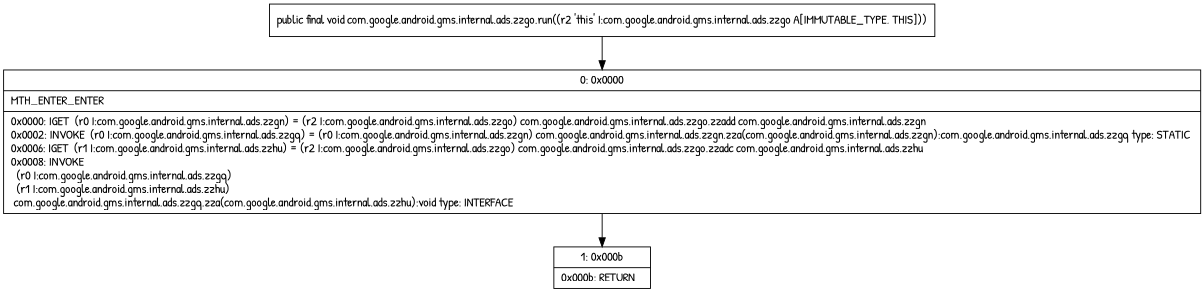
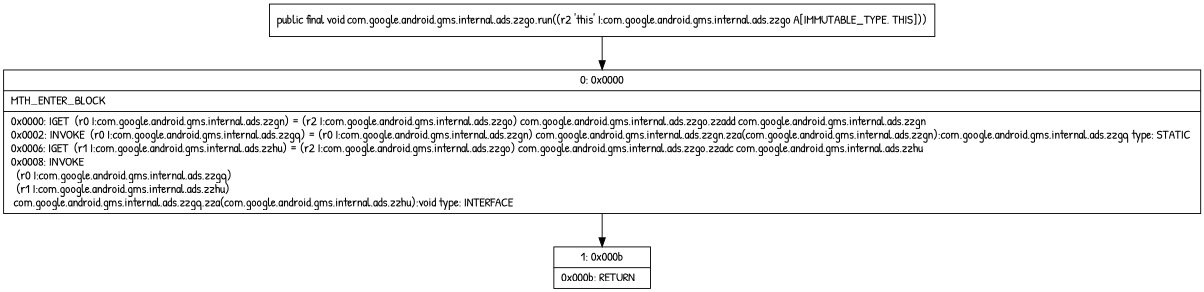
(57, 101) -> (59, 101)
